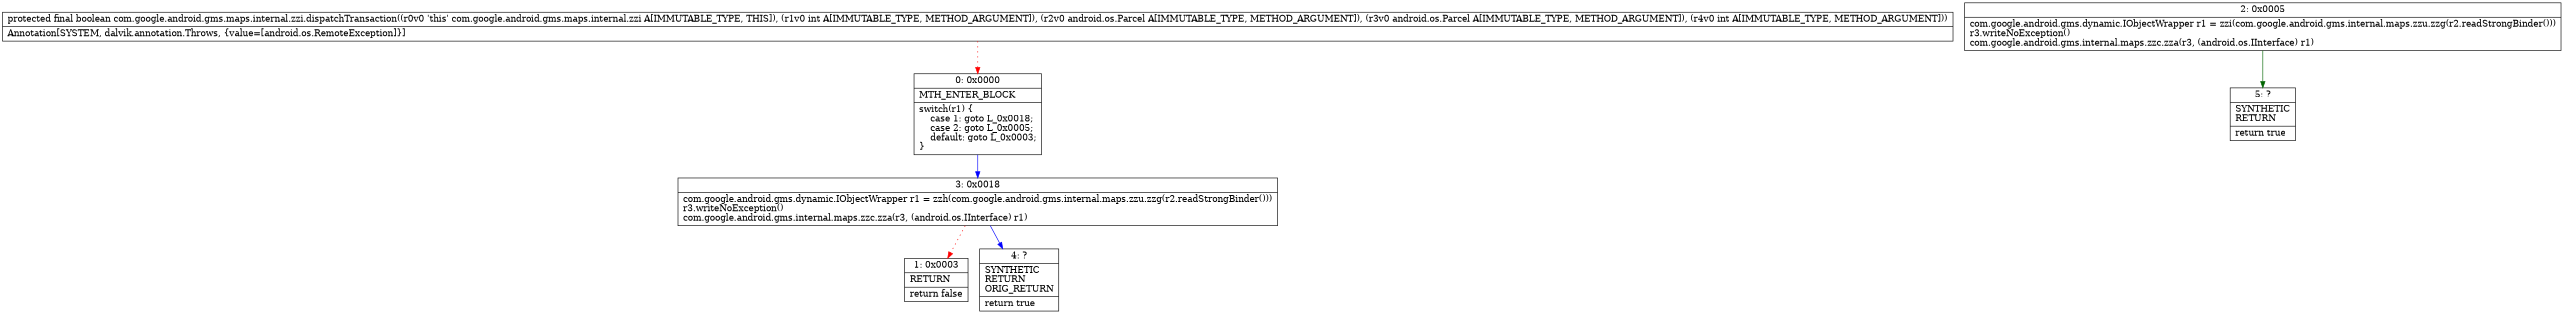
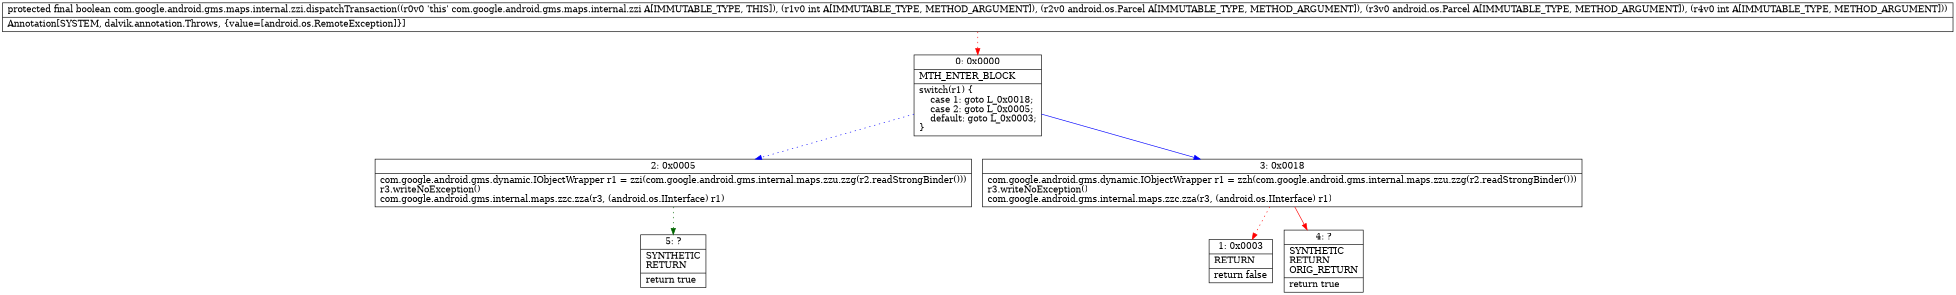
(2263, 66) -> (673, 218)
none -> (838, 136)
(995, 234) -> (1299, 216)
